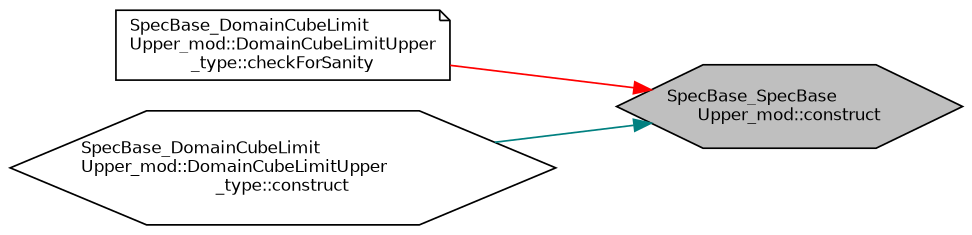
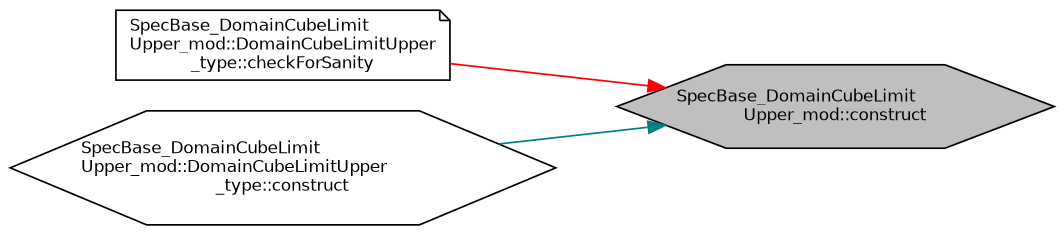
(790, 107) -> (835, 107)
